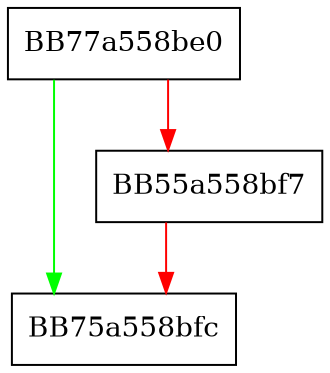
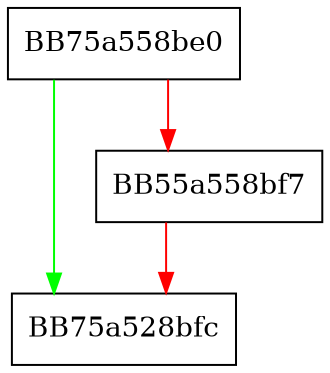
(124, 44) -> (124, 44)
(124, 329) -> (124, 329)
